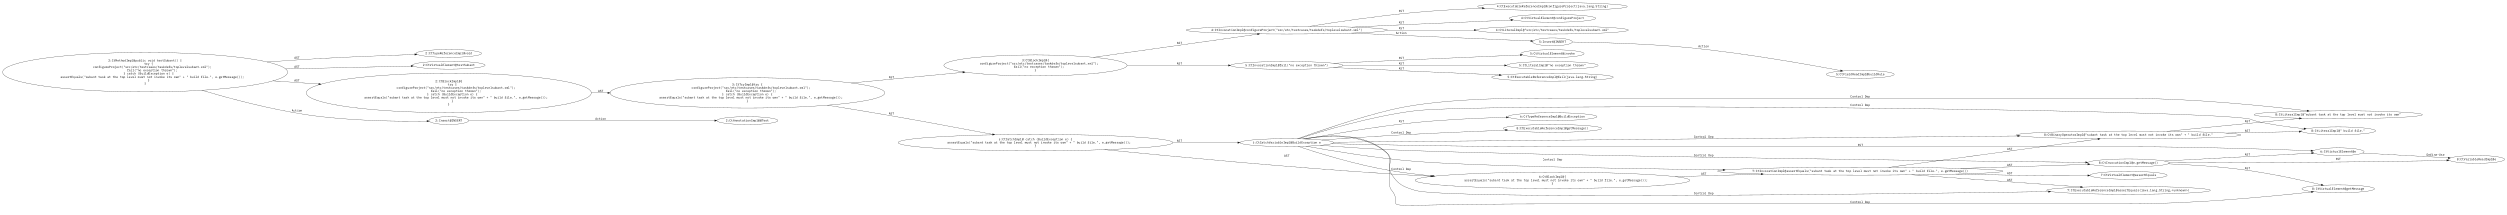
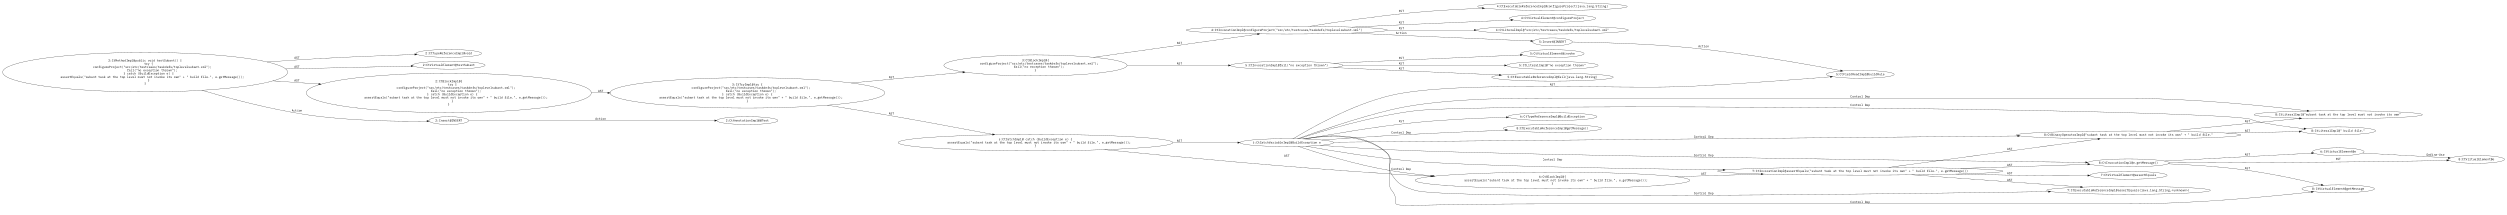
(1821, 147) -> (1557, 87)
(2476, 159) -> (2476, 159)
